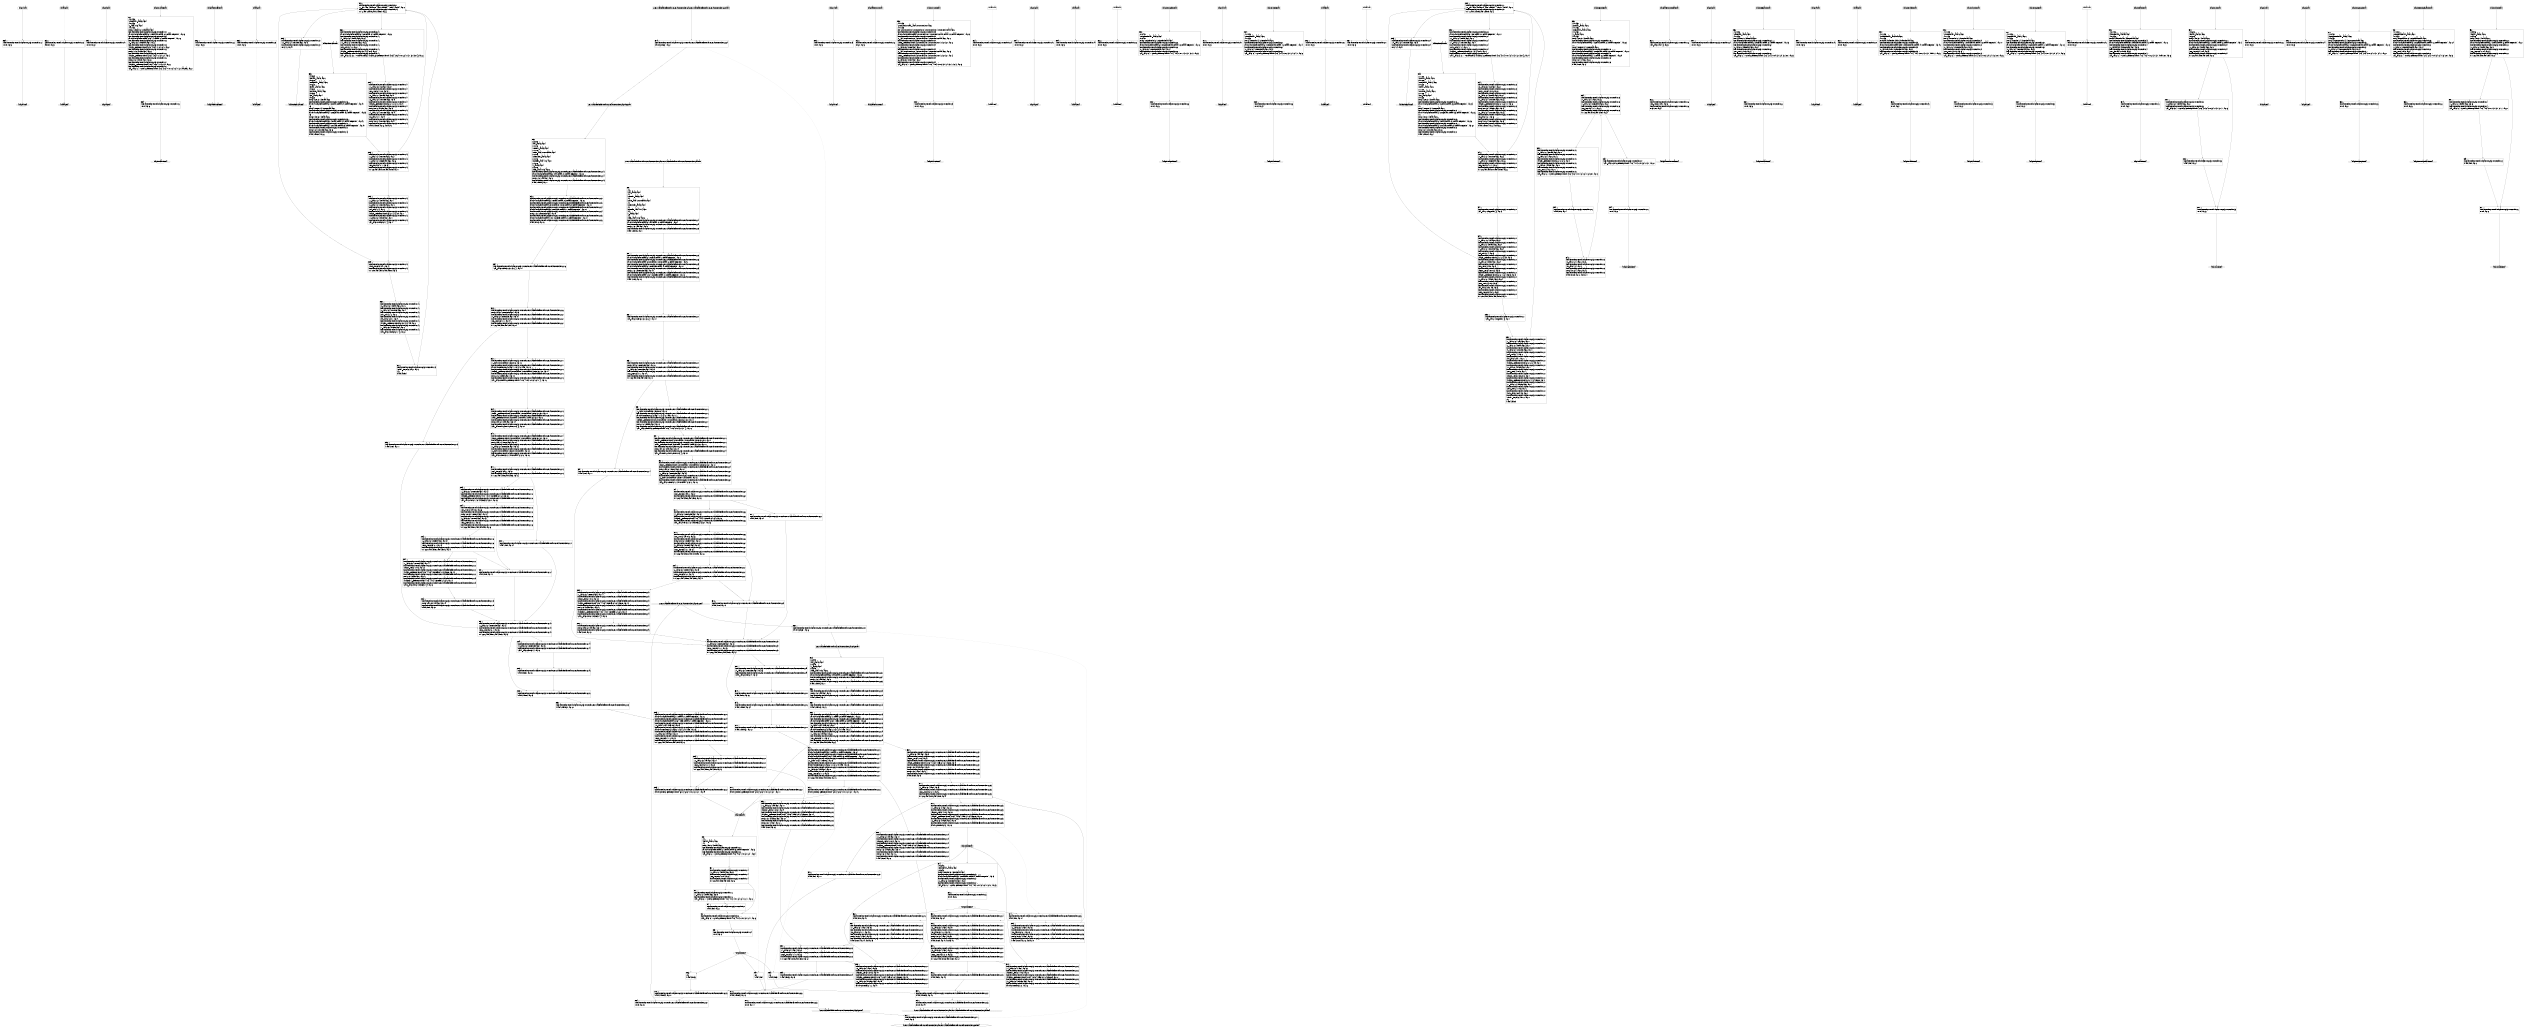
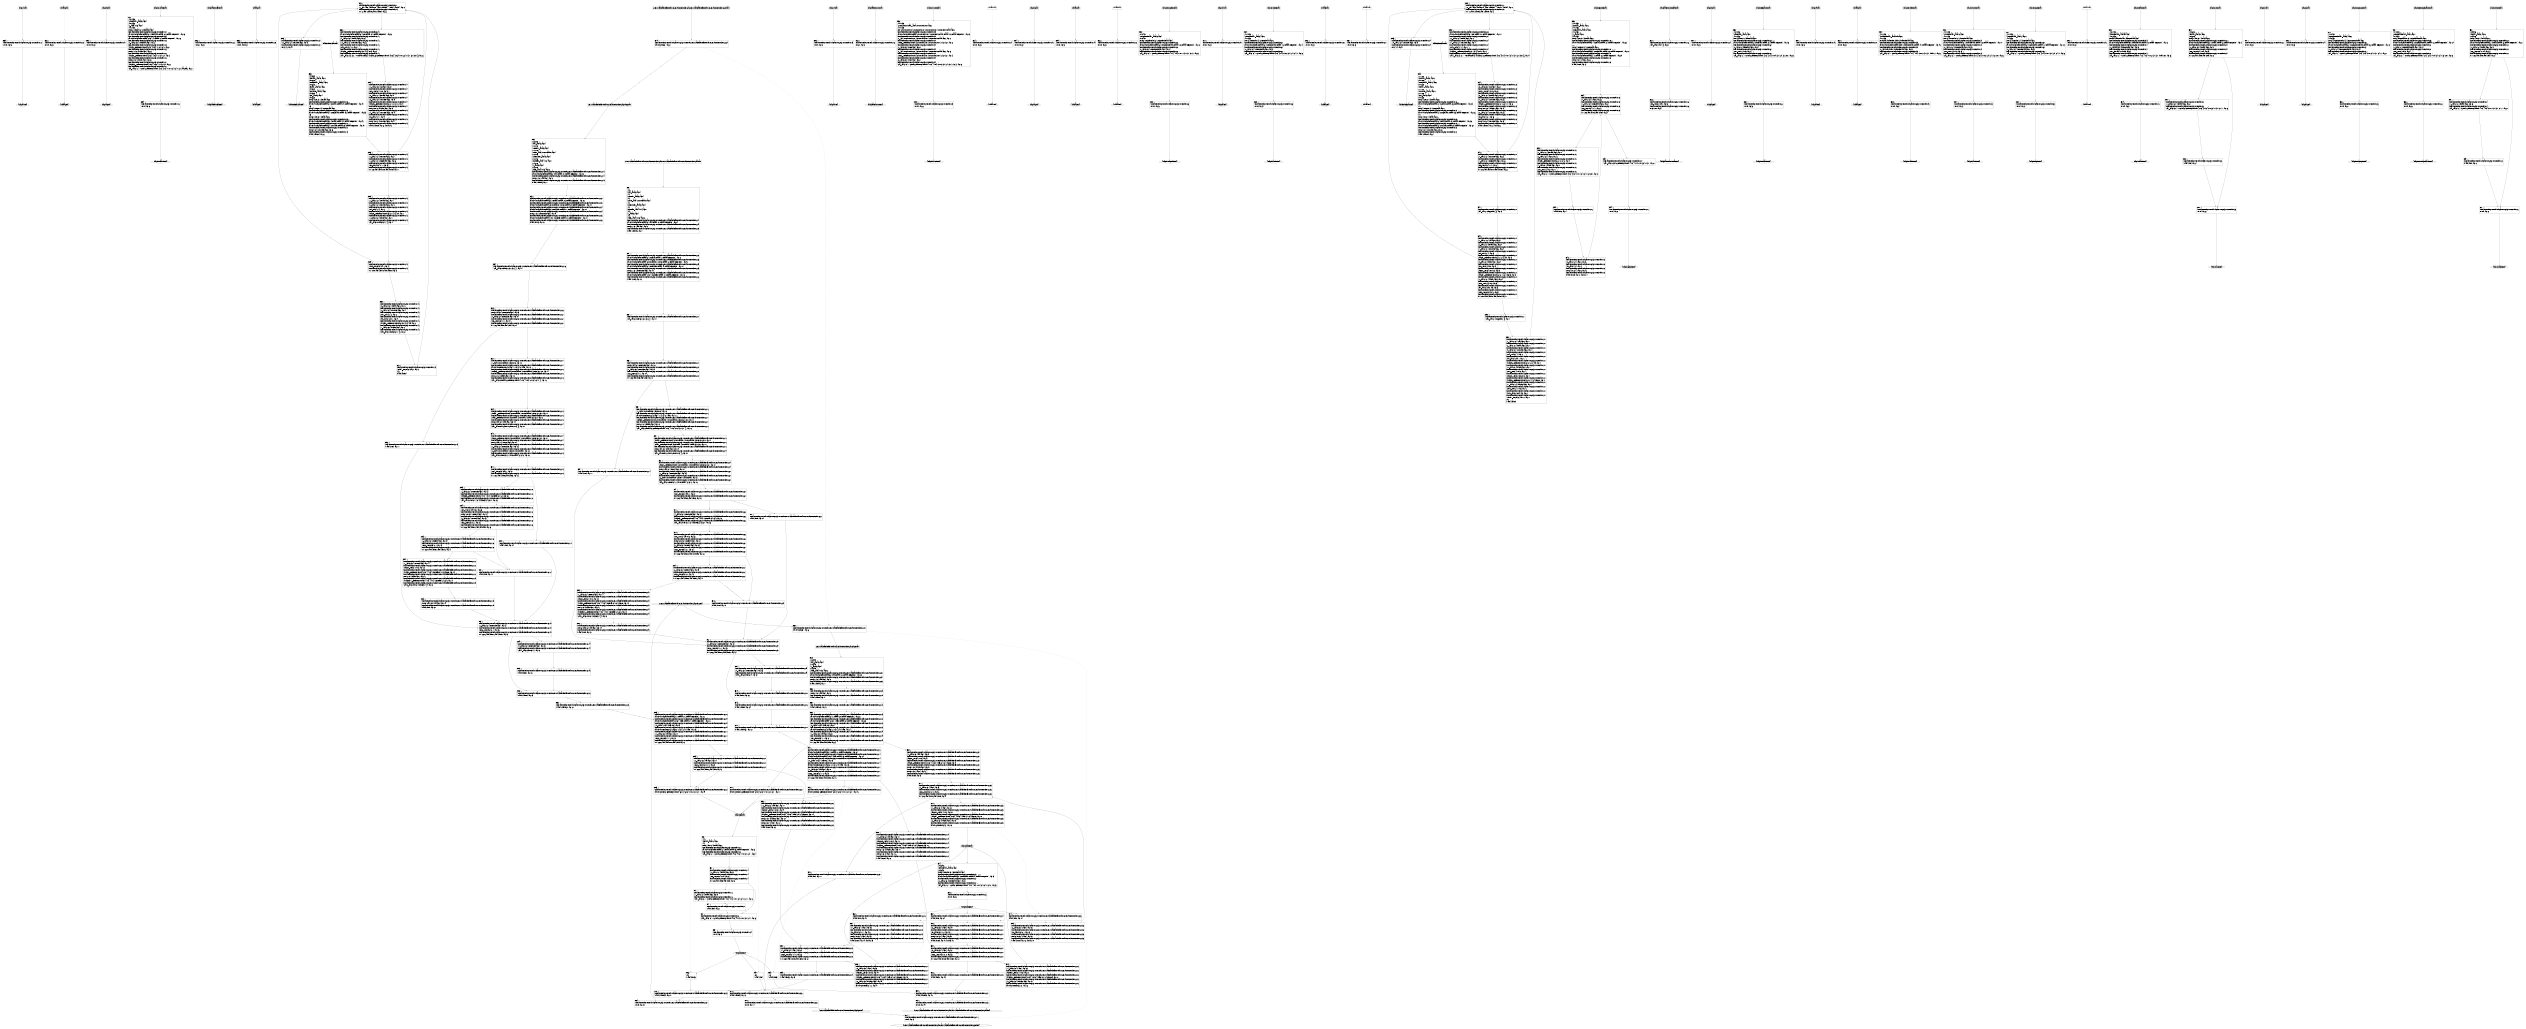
(50, 45) -> (49, 45)
(241, 45) -> (242, 45)
